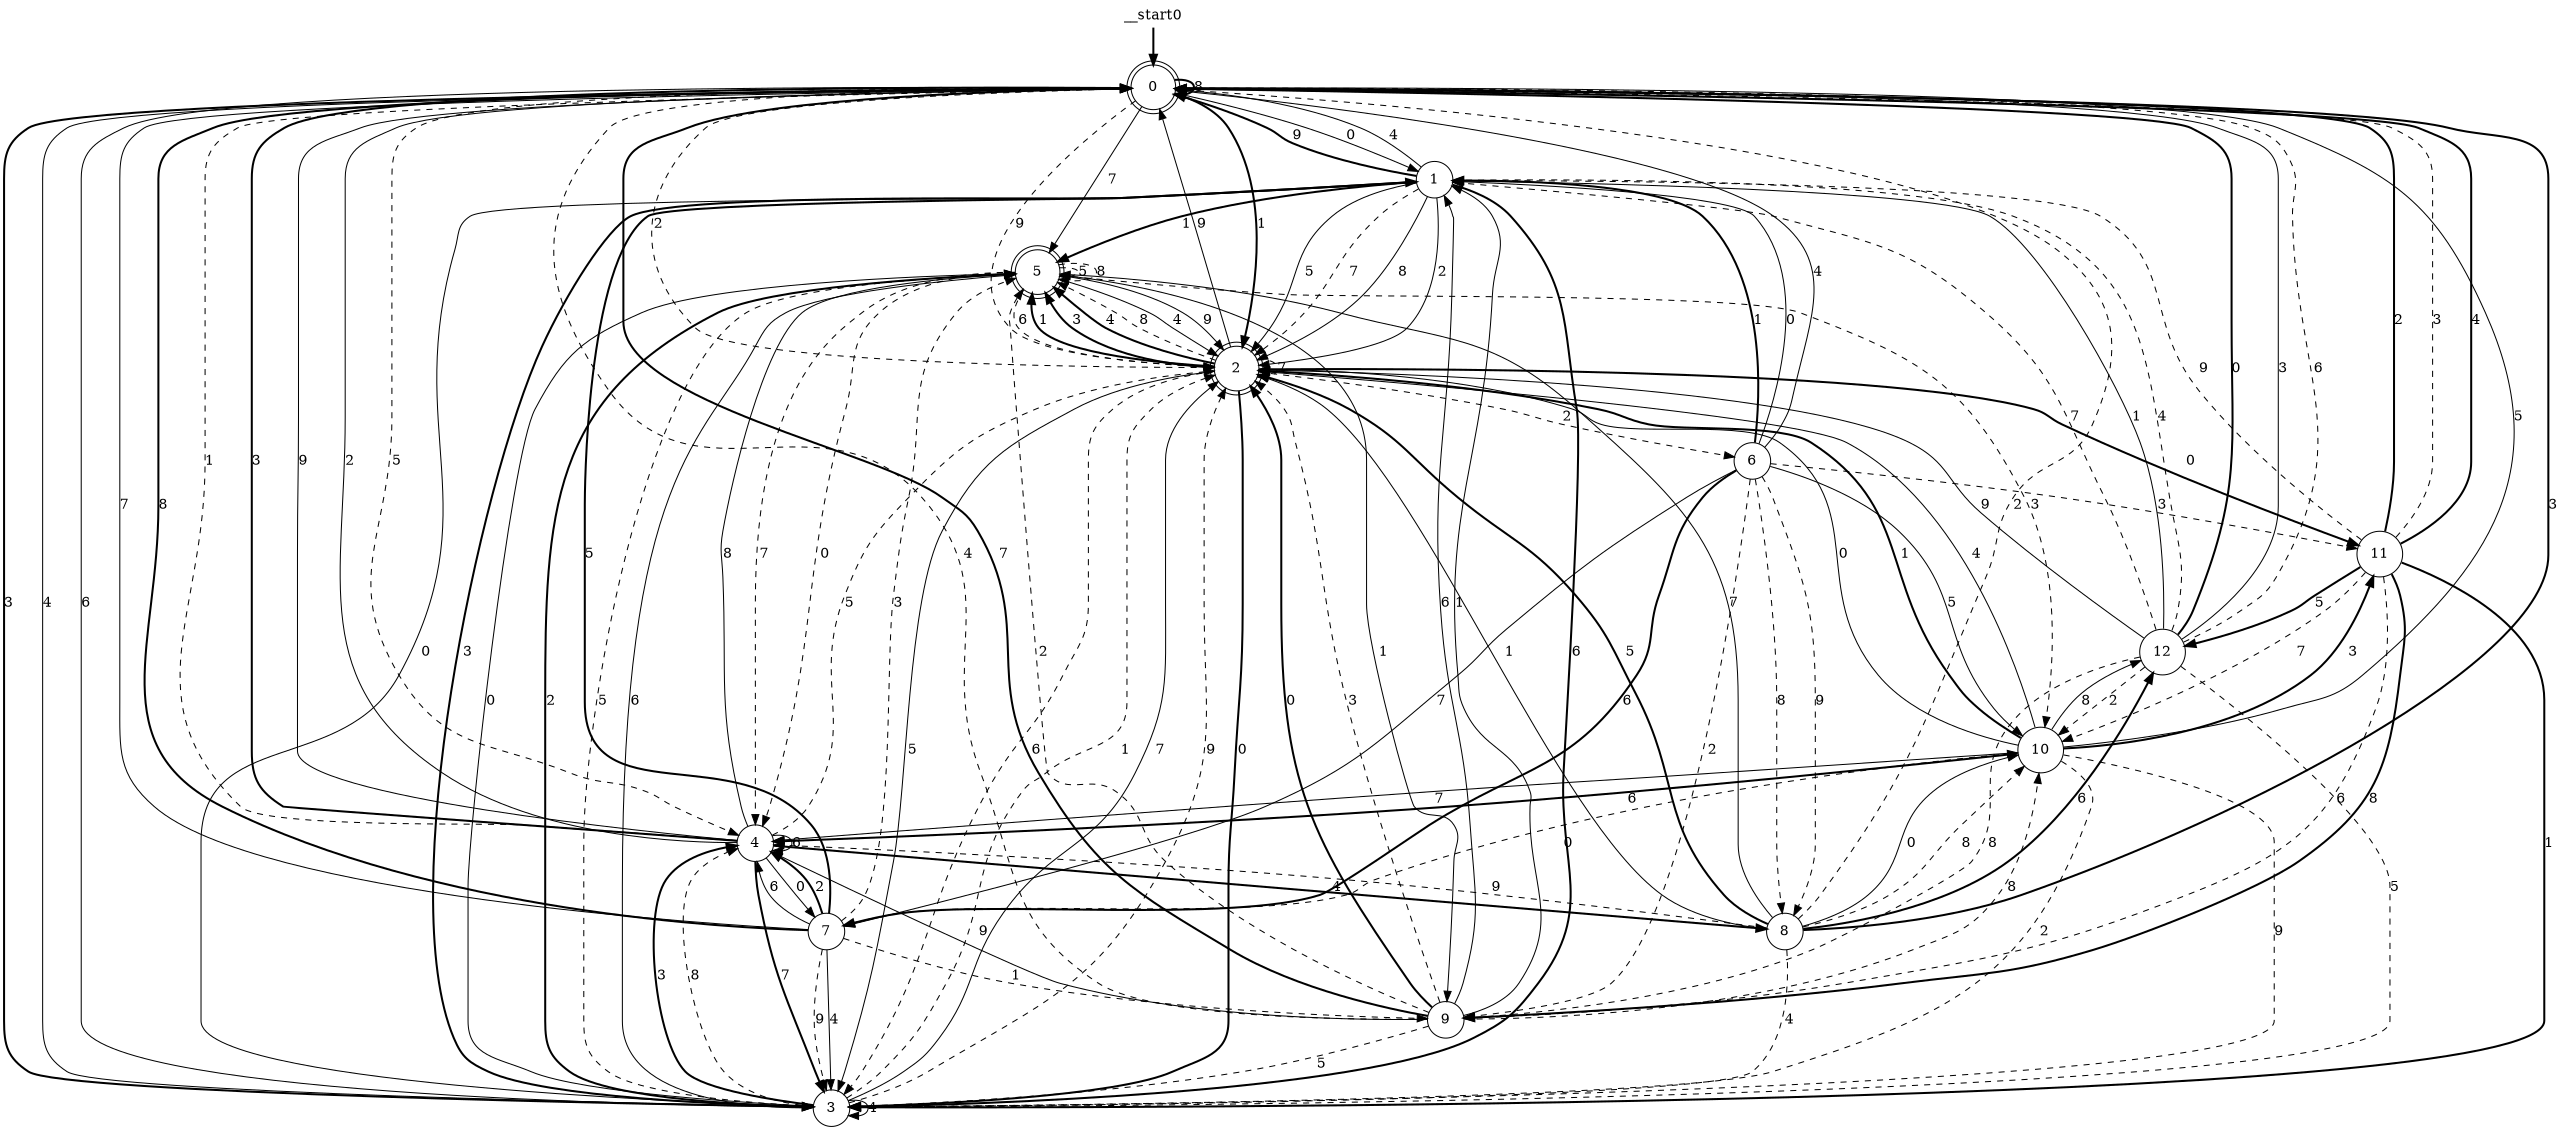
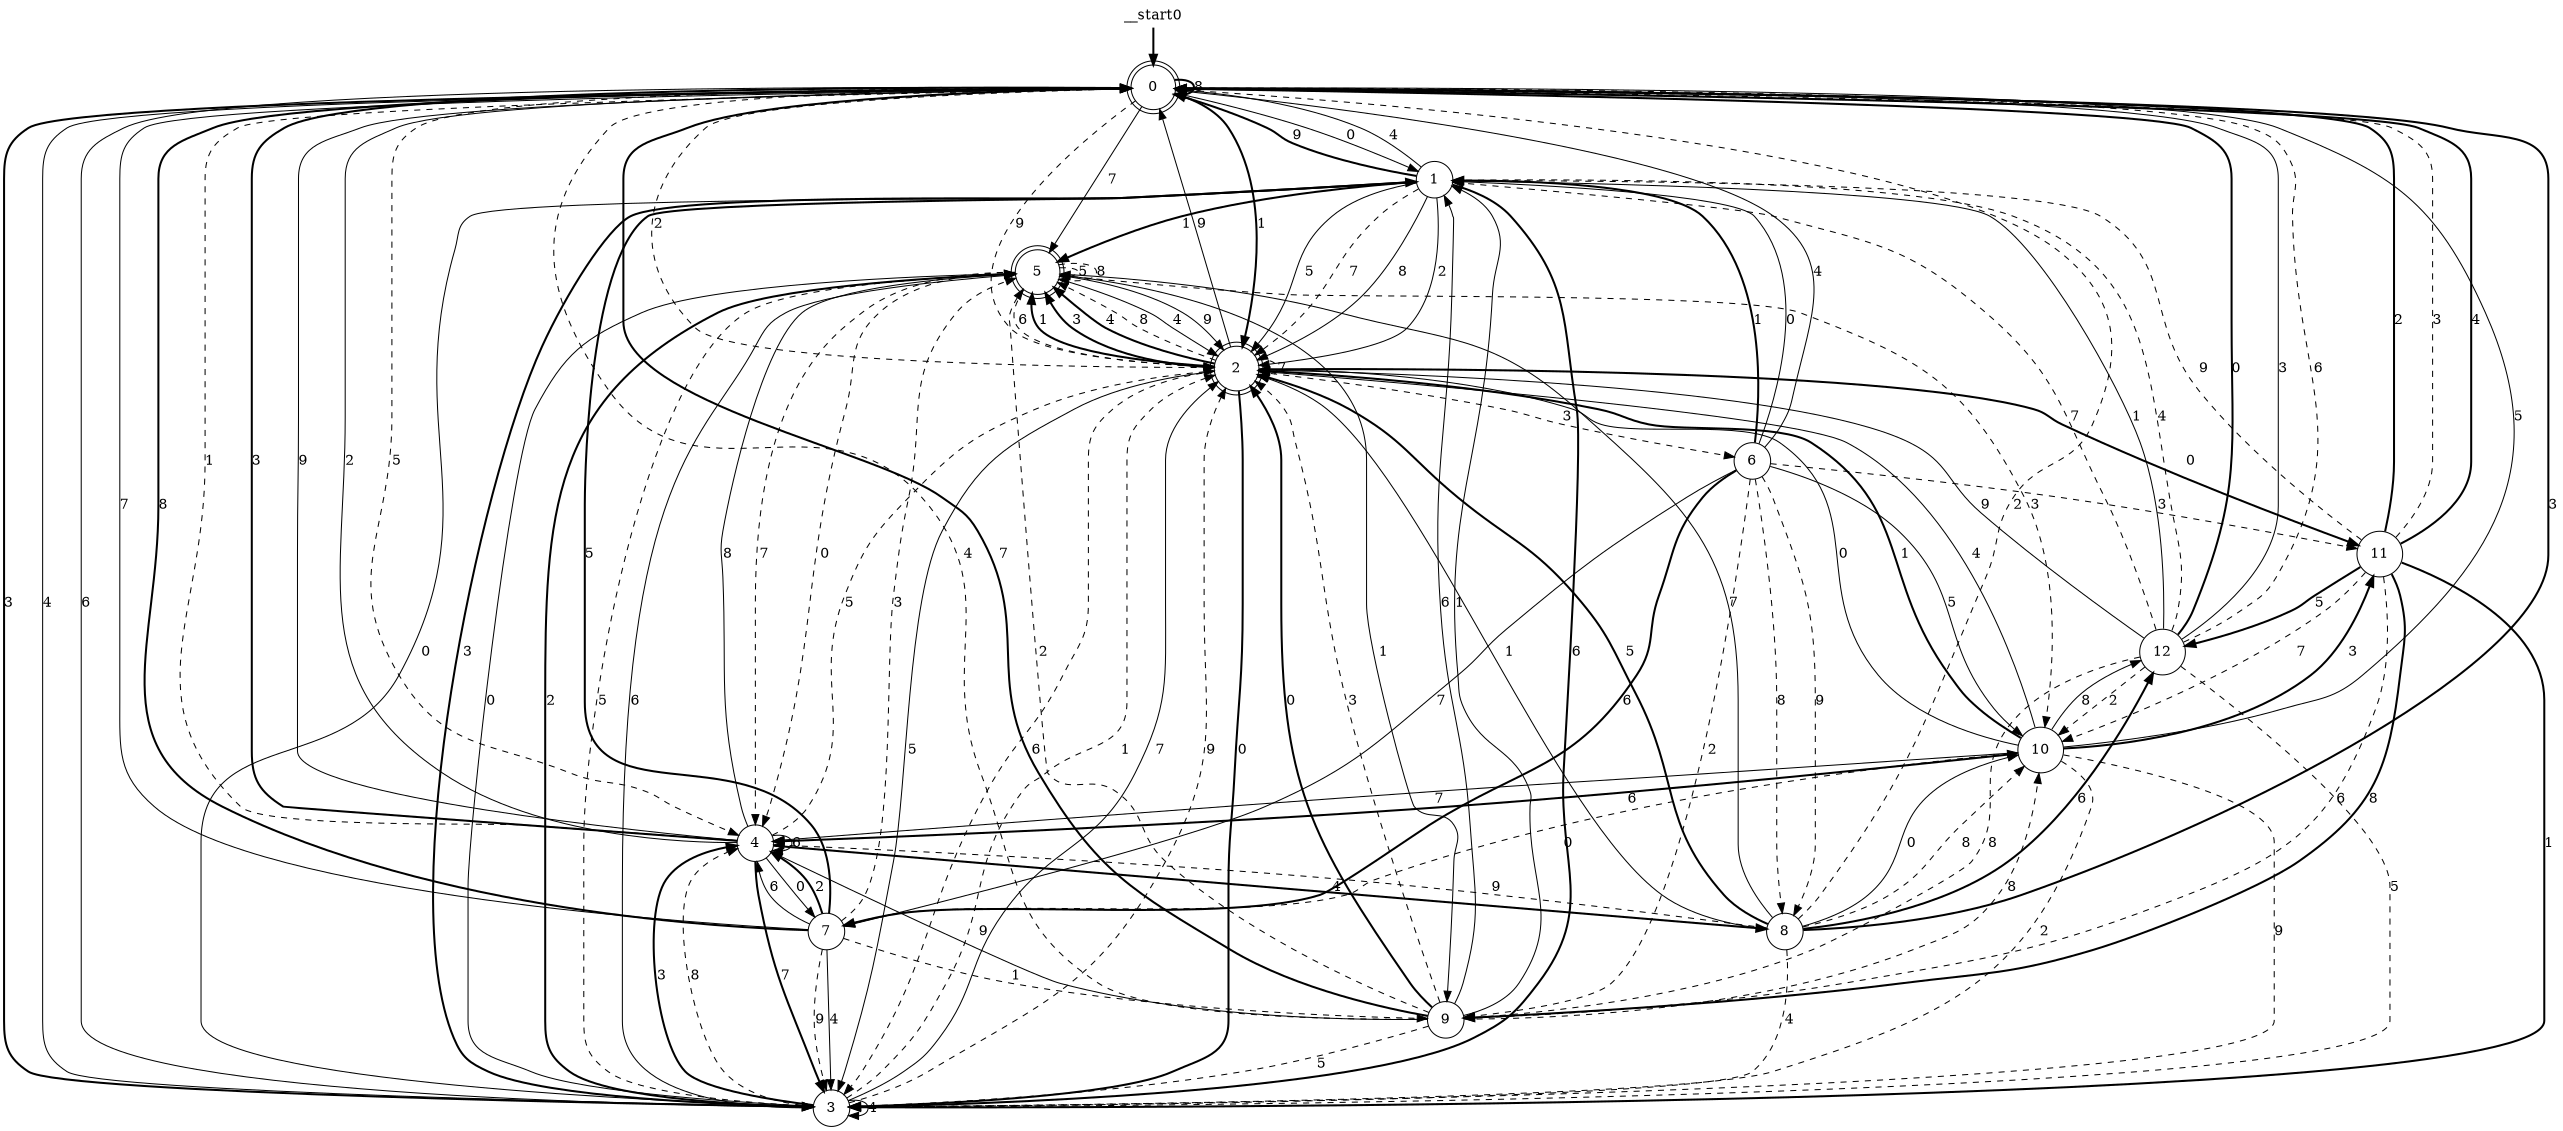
(1568, 417) -> (1568, 417)
